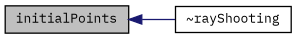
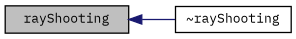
(67, 19) -> (67, 19)
